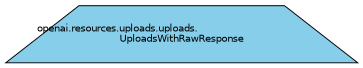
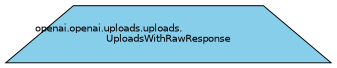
(182, 34) -> (168, 34)
